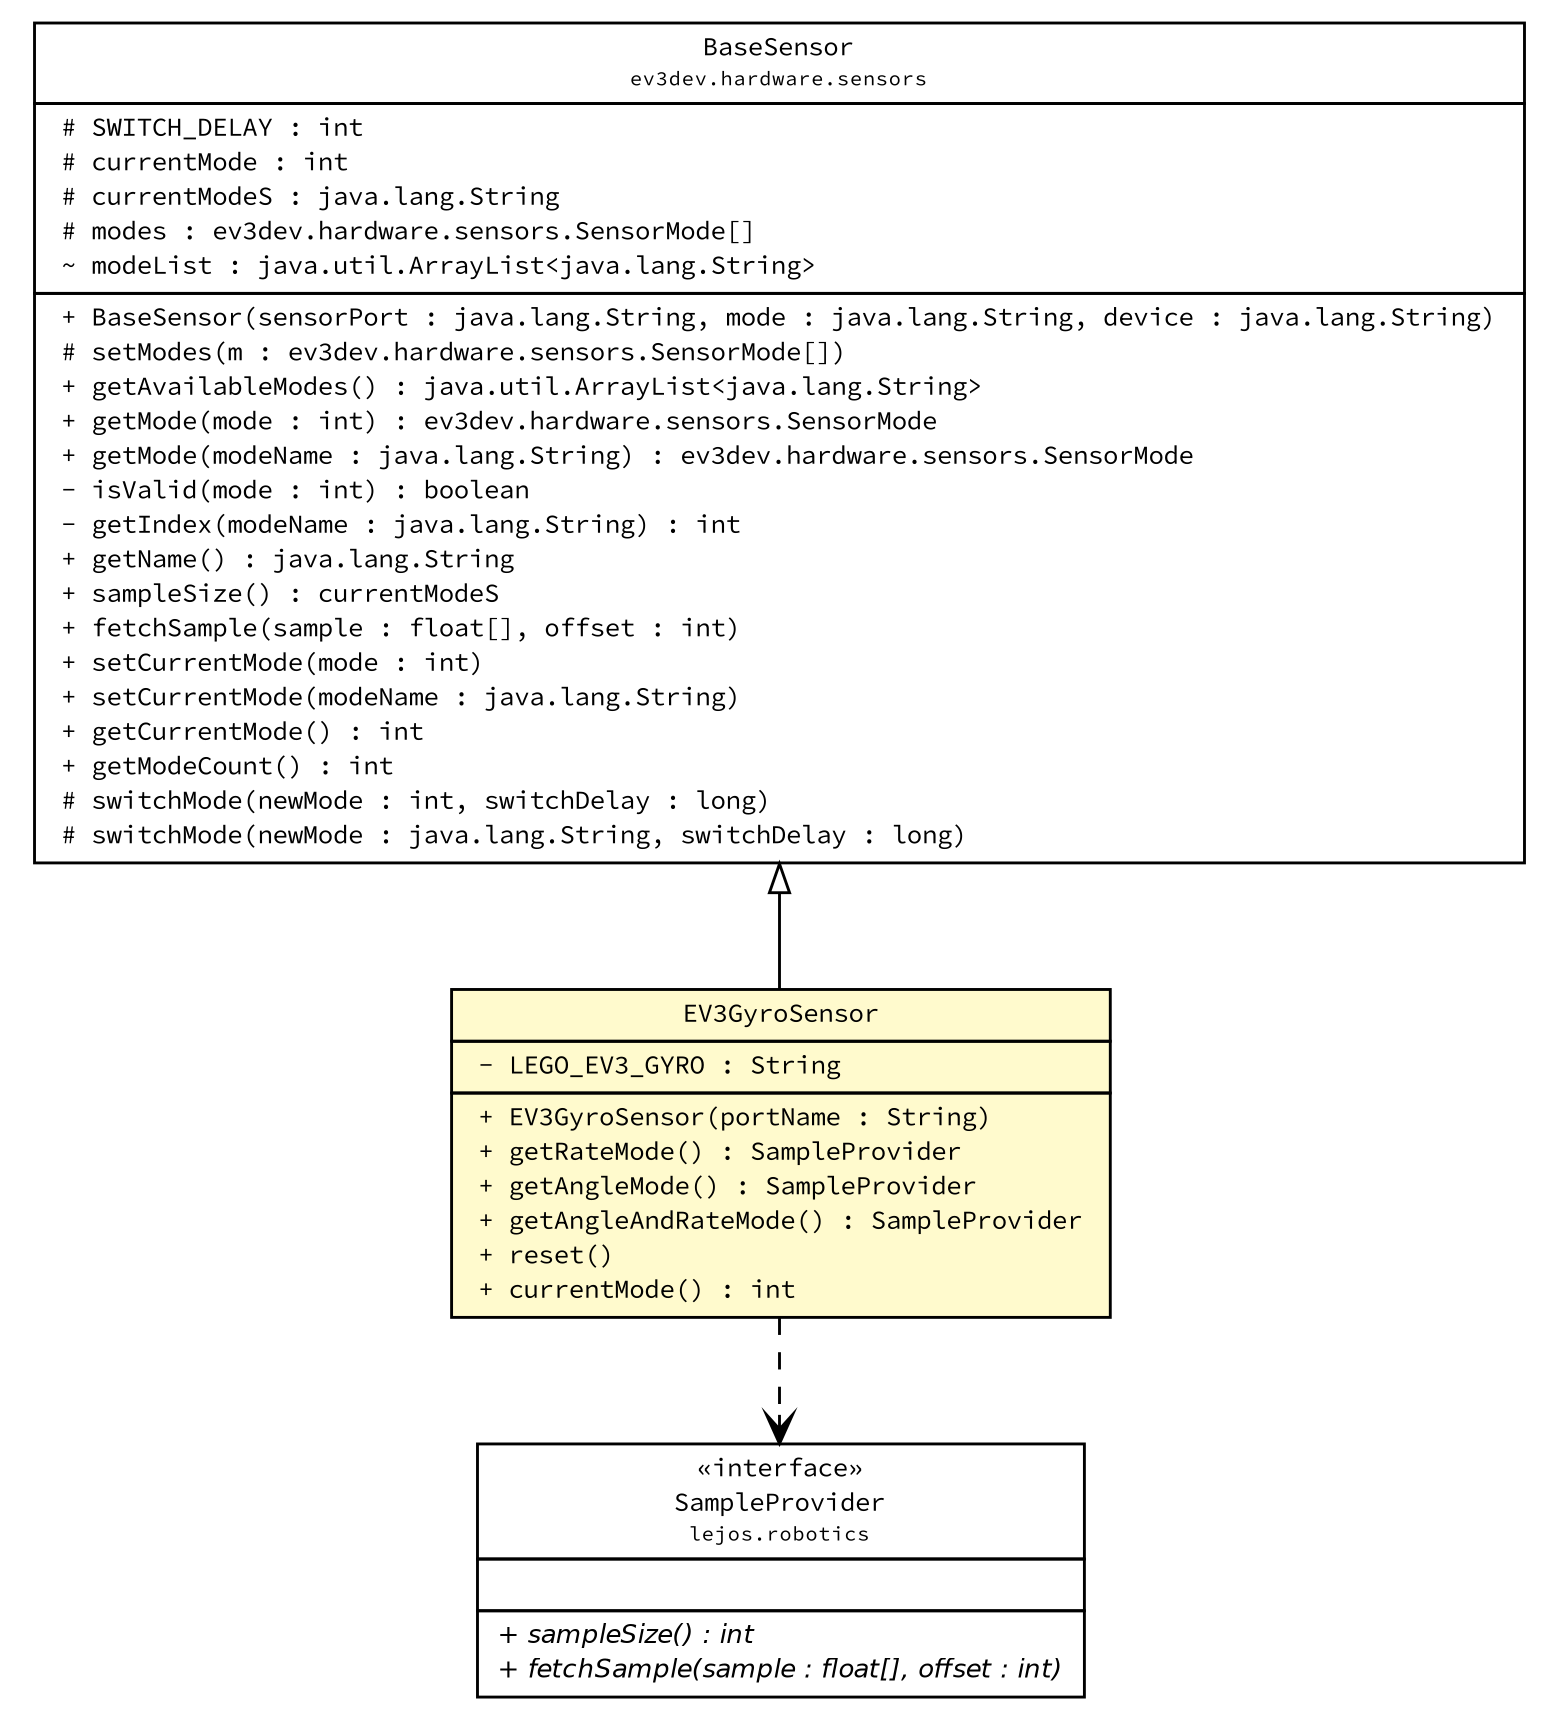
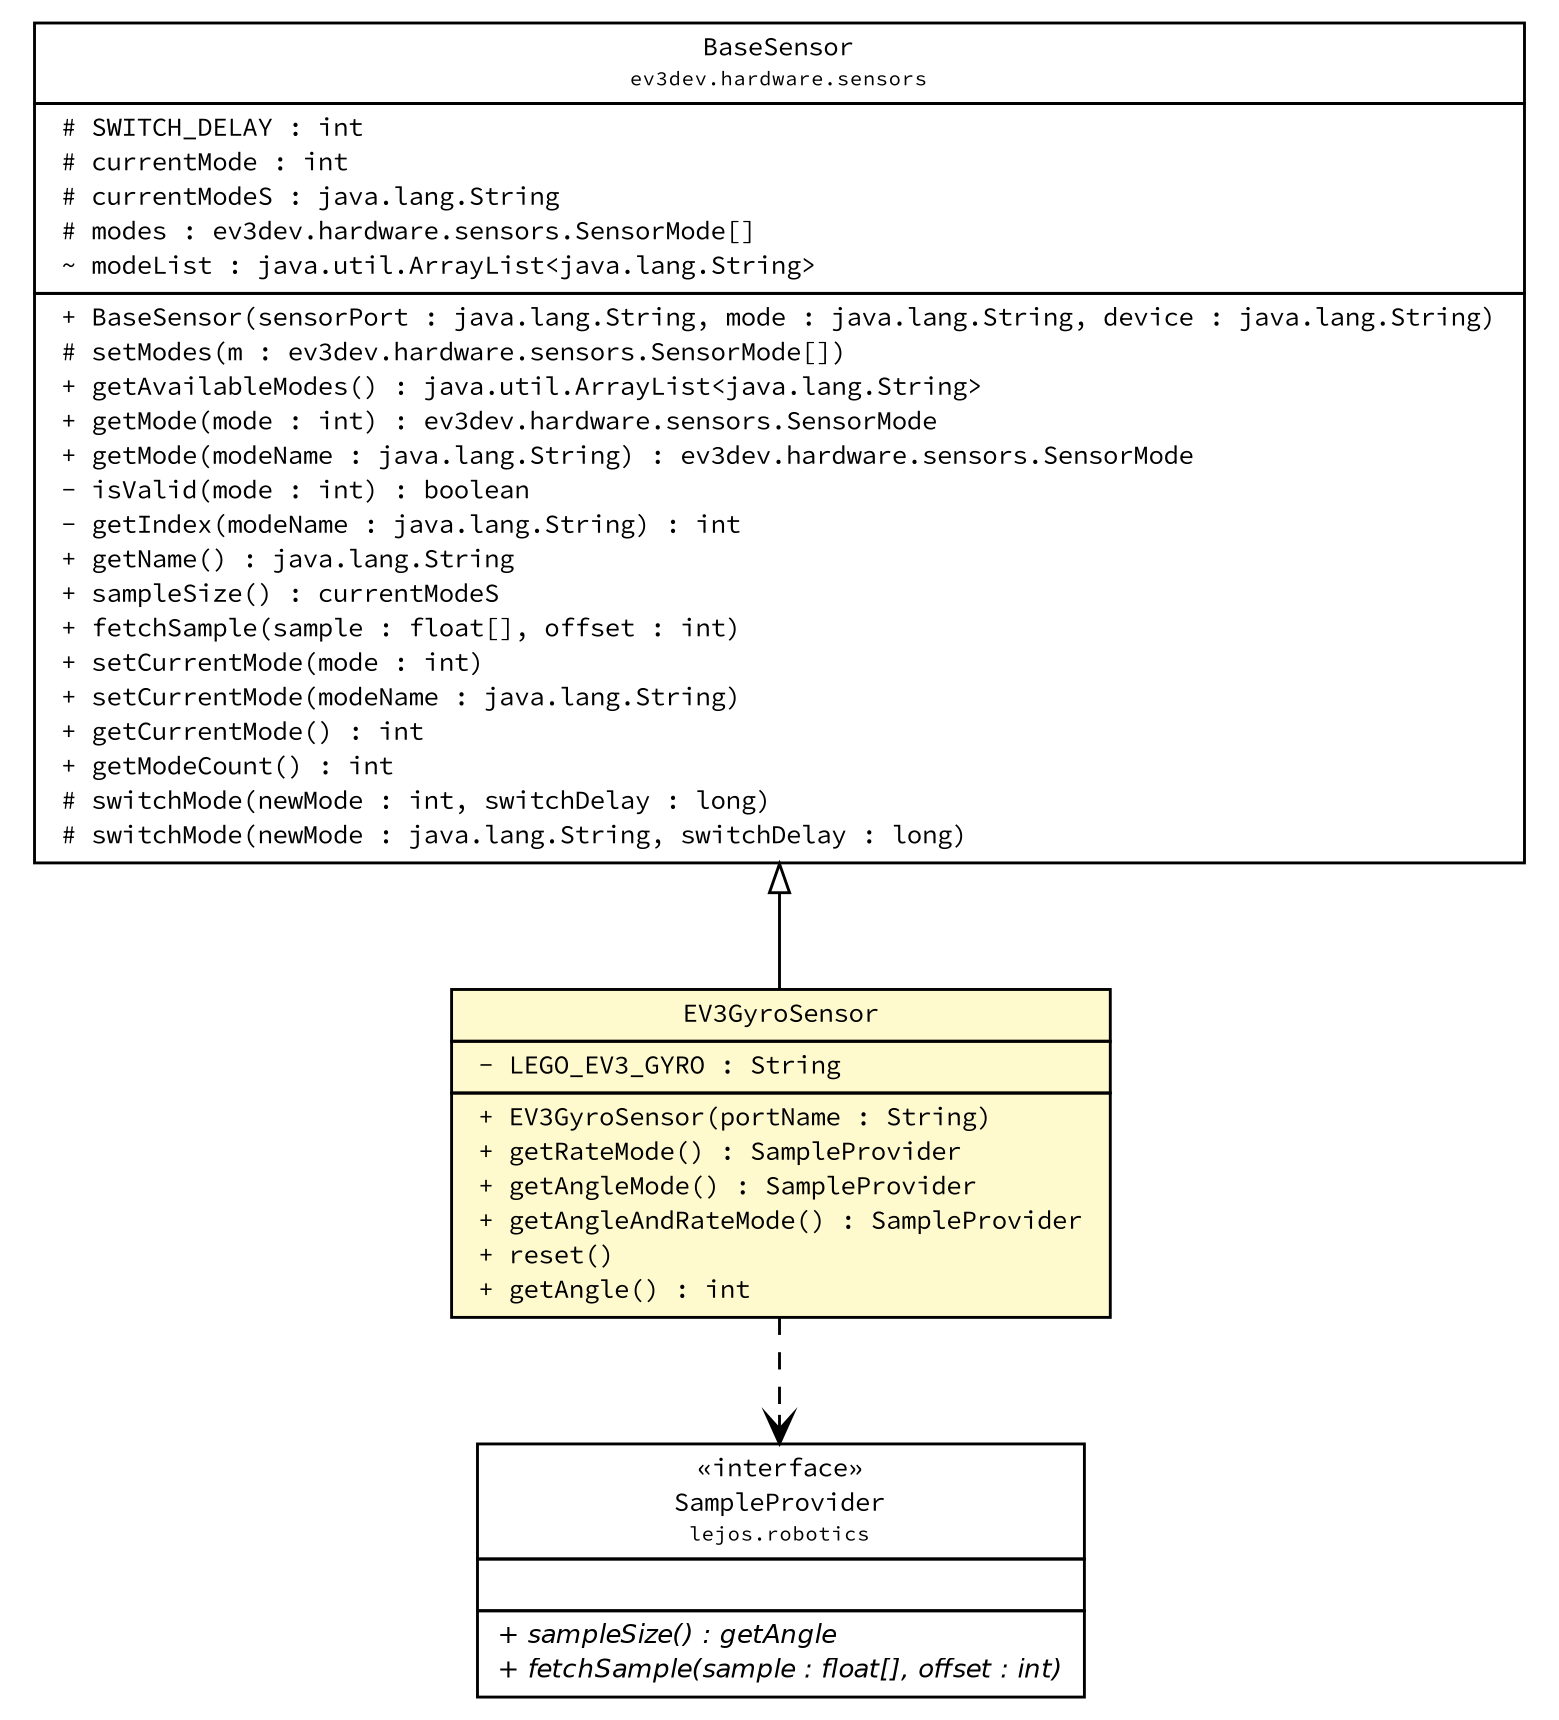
(637, 1290) -> (616, 1290)
(627, 1635) -> (667, 1635)
